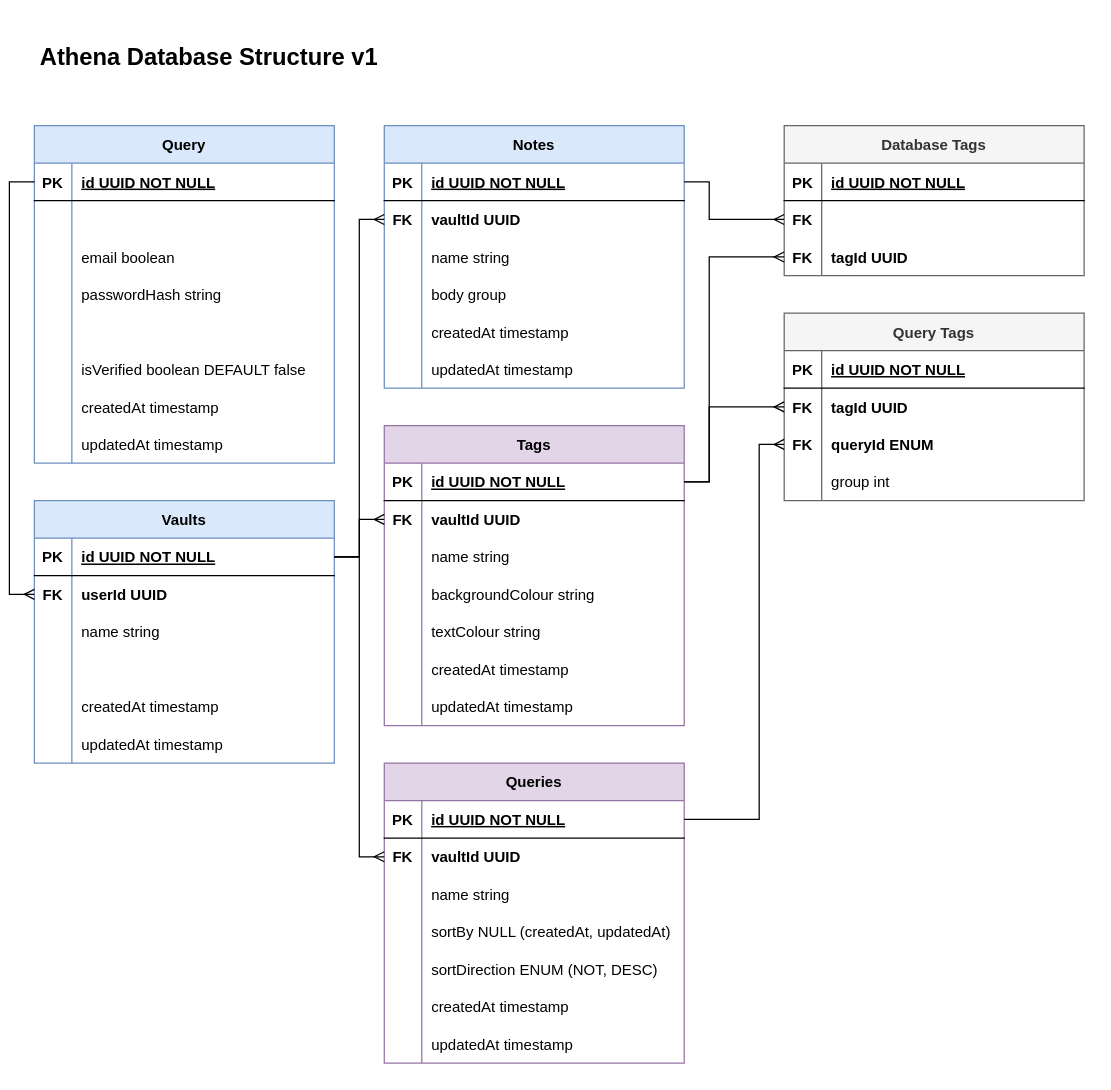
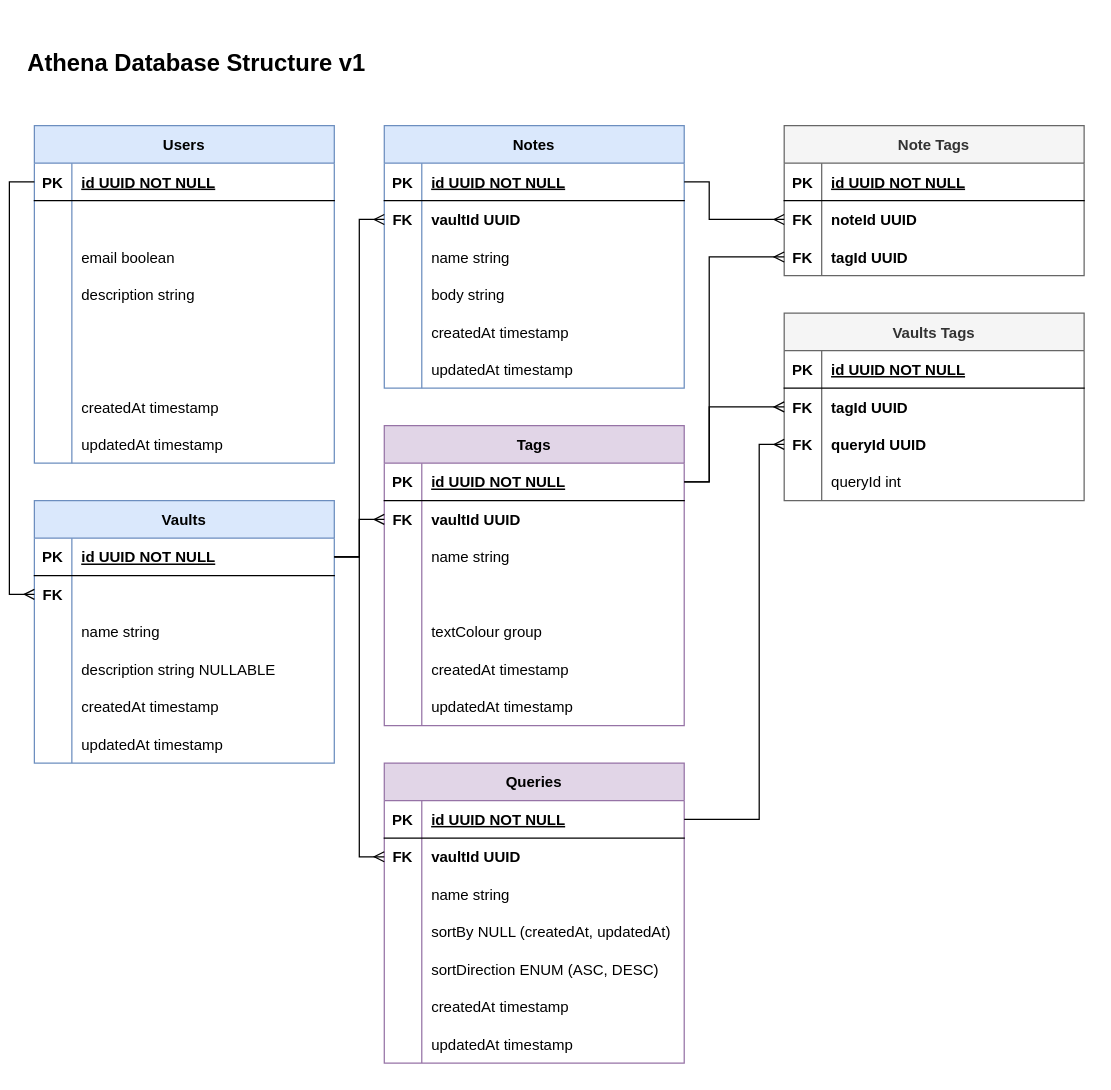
(209, 51) -> (197, 57)
(184, 145) -> (184, 145)
(934, 145) -> (934, 145)
none -> (953, 219)
(157, 295) -> (149, 295)
(471, 295) -> (474, 295)
(934, 333) -> (934, 333)
(203, 369) -> none
(880, 445) -> (880, 445)
(865, 483) -> (874, 483)
(203, 594) -> none
(553, 594) -> none
(497, 633) -> (495, 633)
none -> (203, 669)
(546, 970) -> (546, 970)
